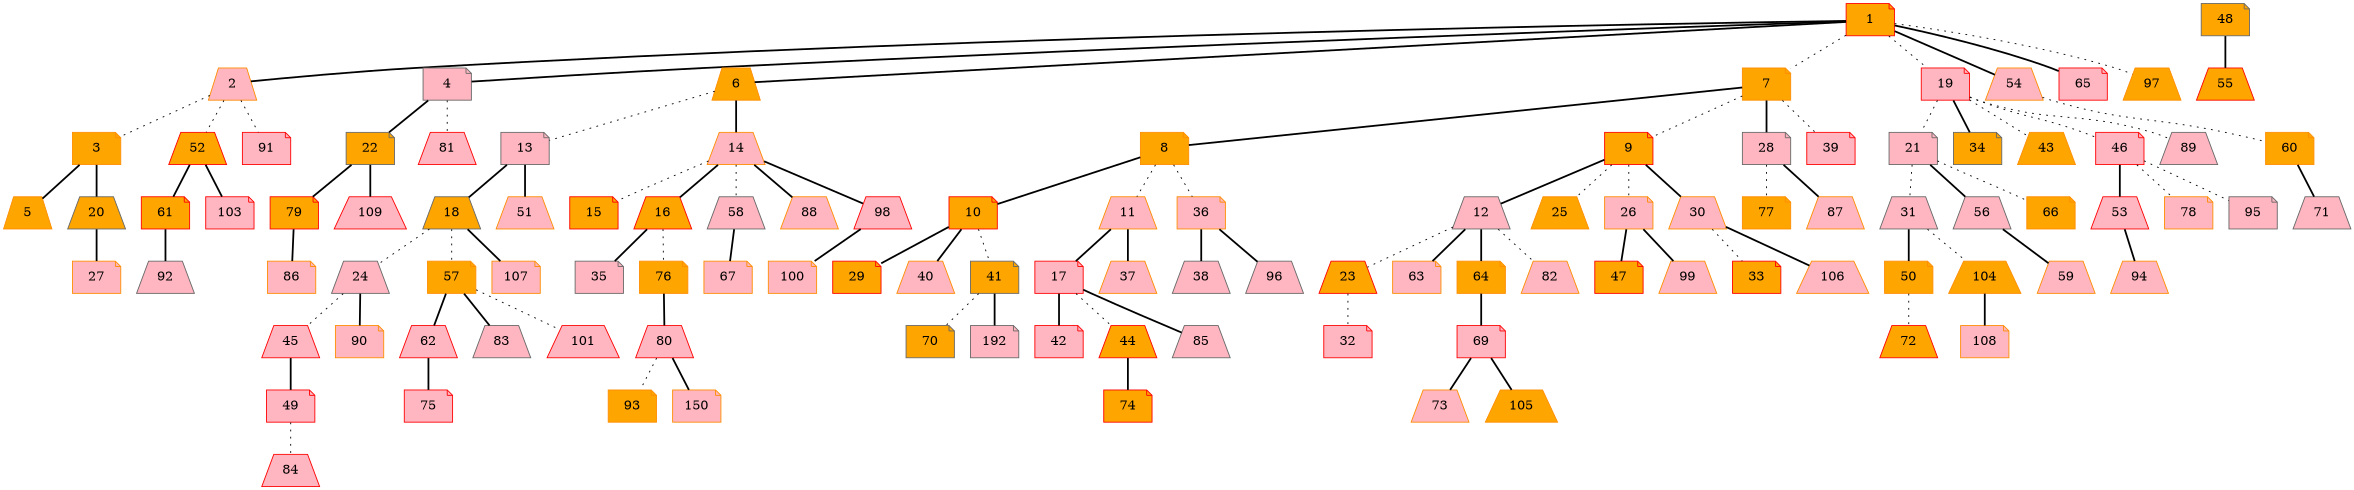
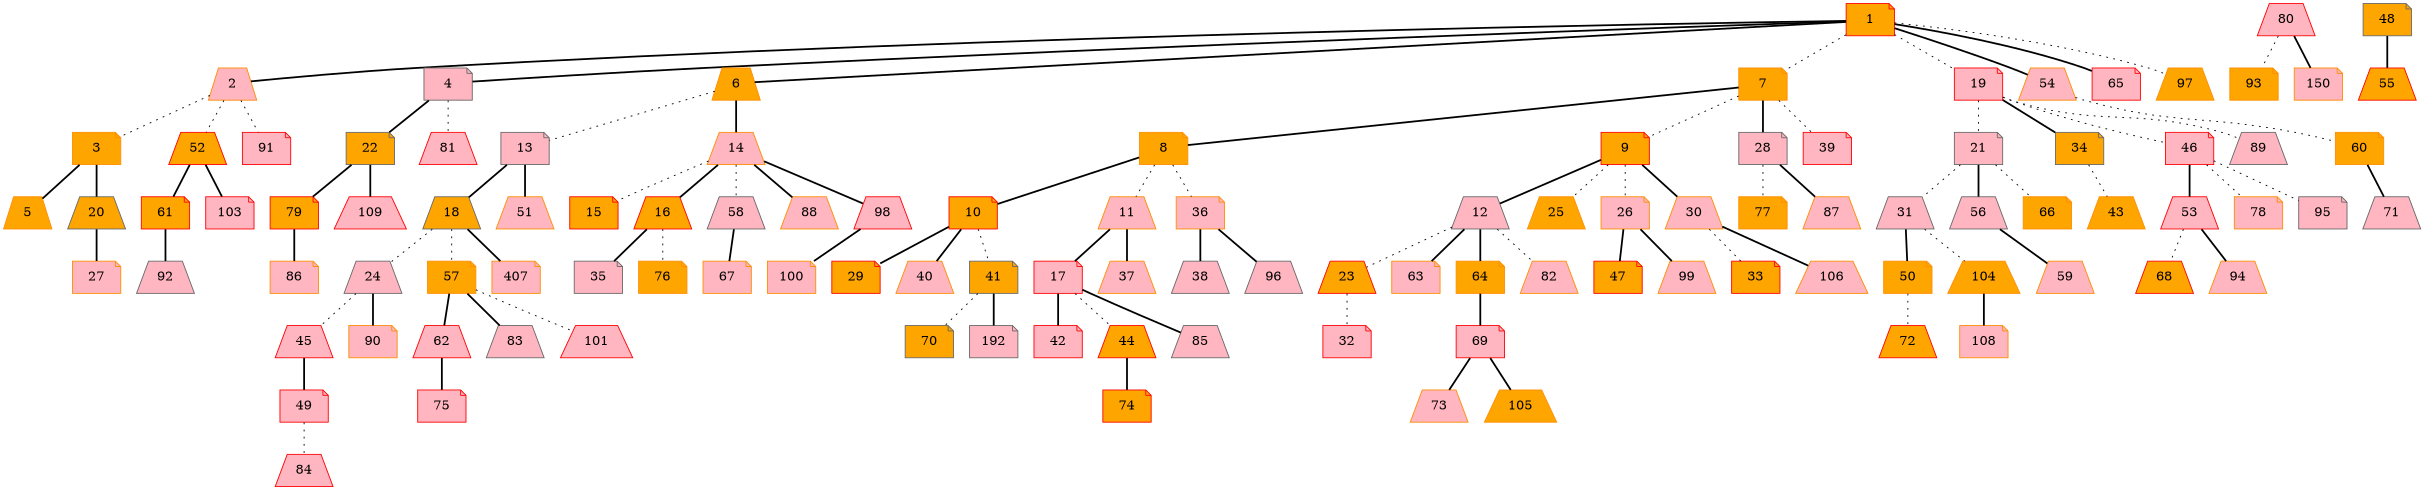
(1999, 118) -> (2098, 181)
(516, 277) -> (516, 277)
none -> (2165, 277)
(664, 310) -> none
